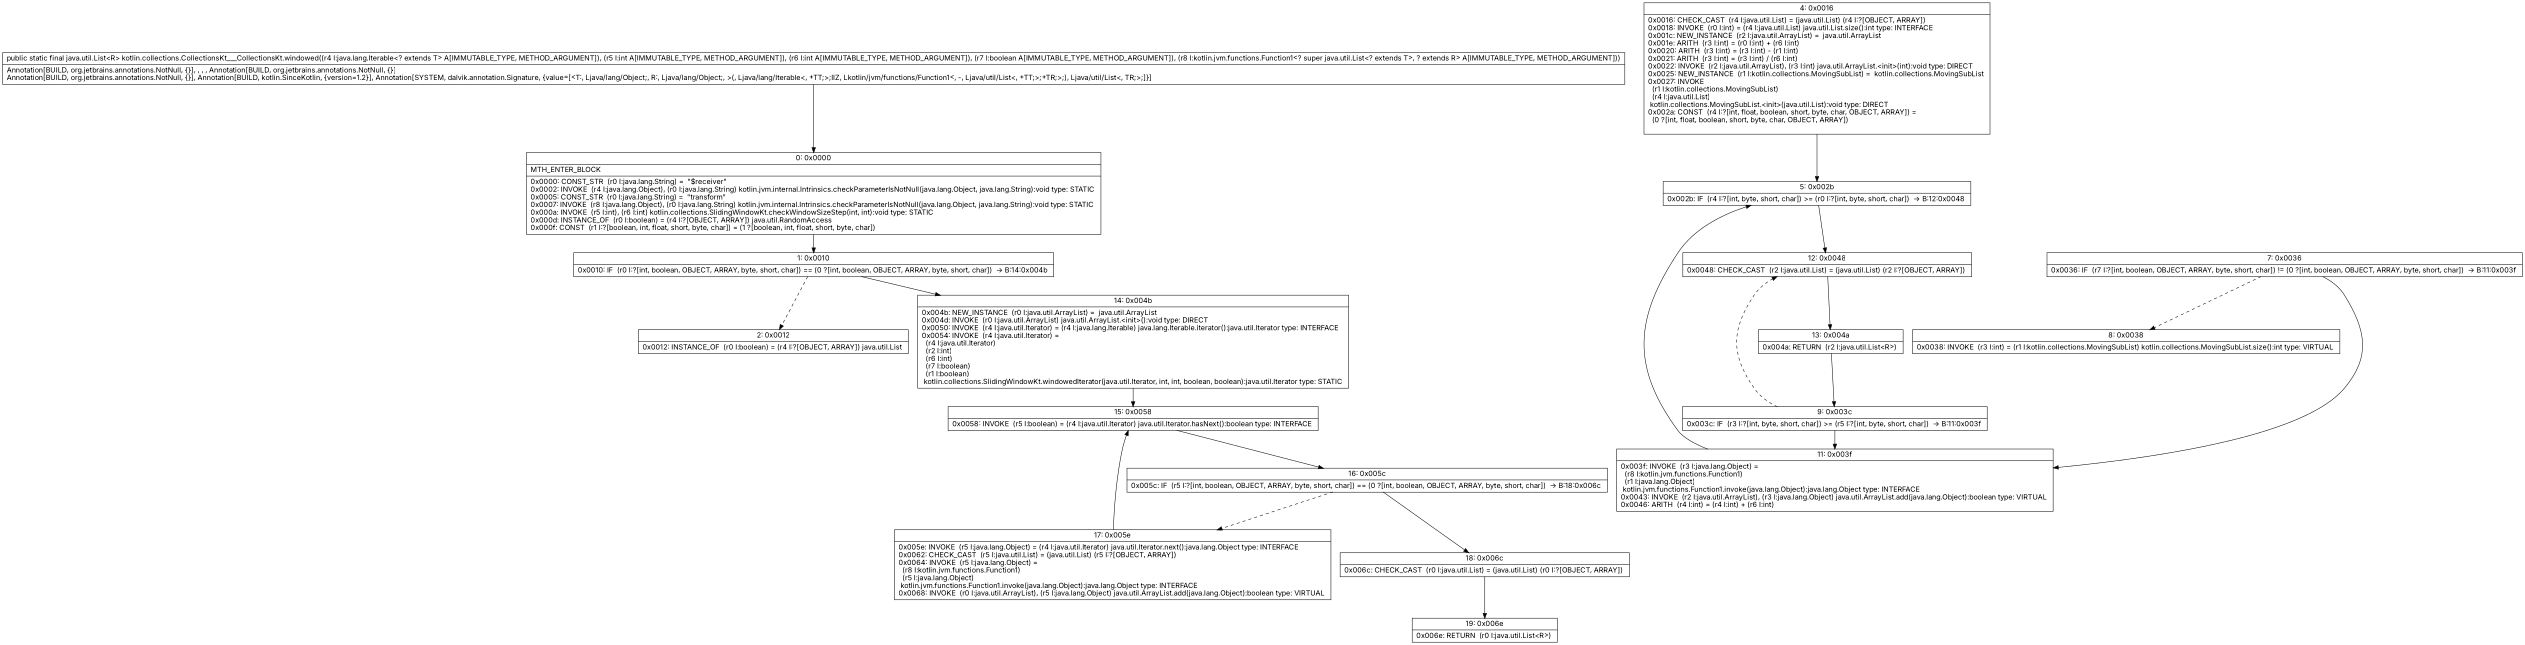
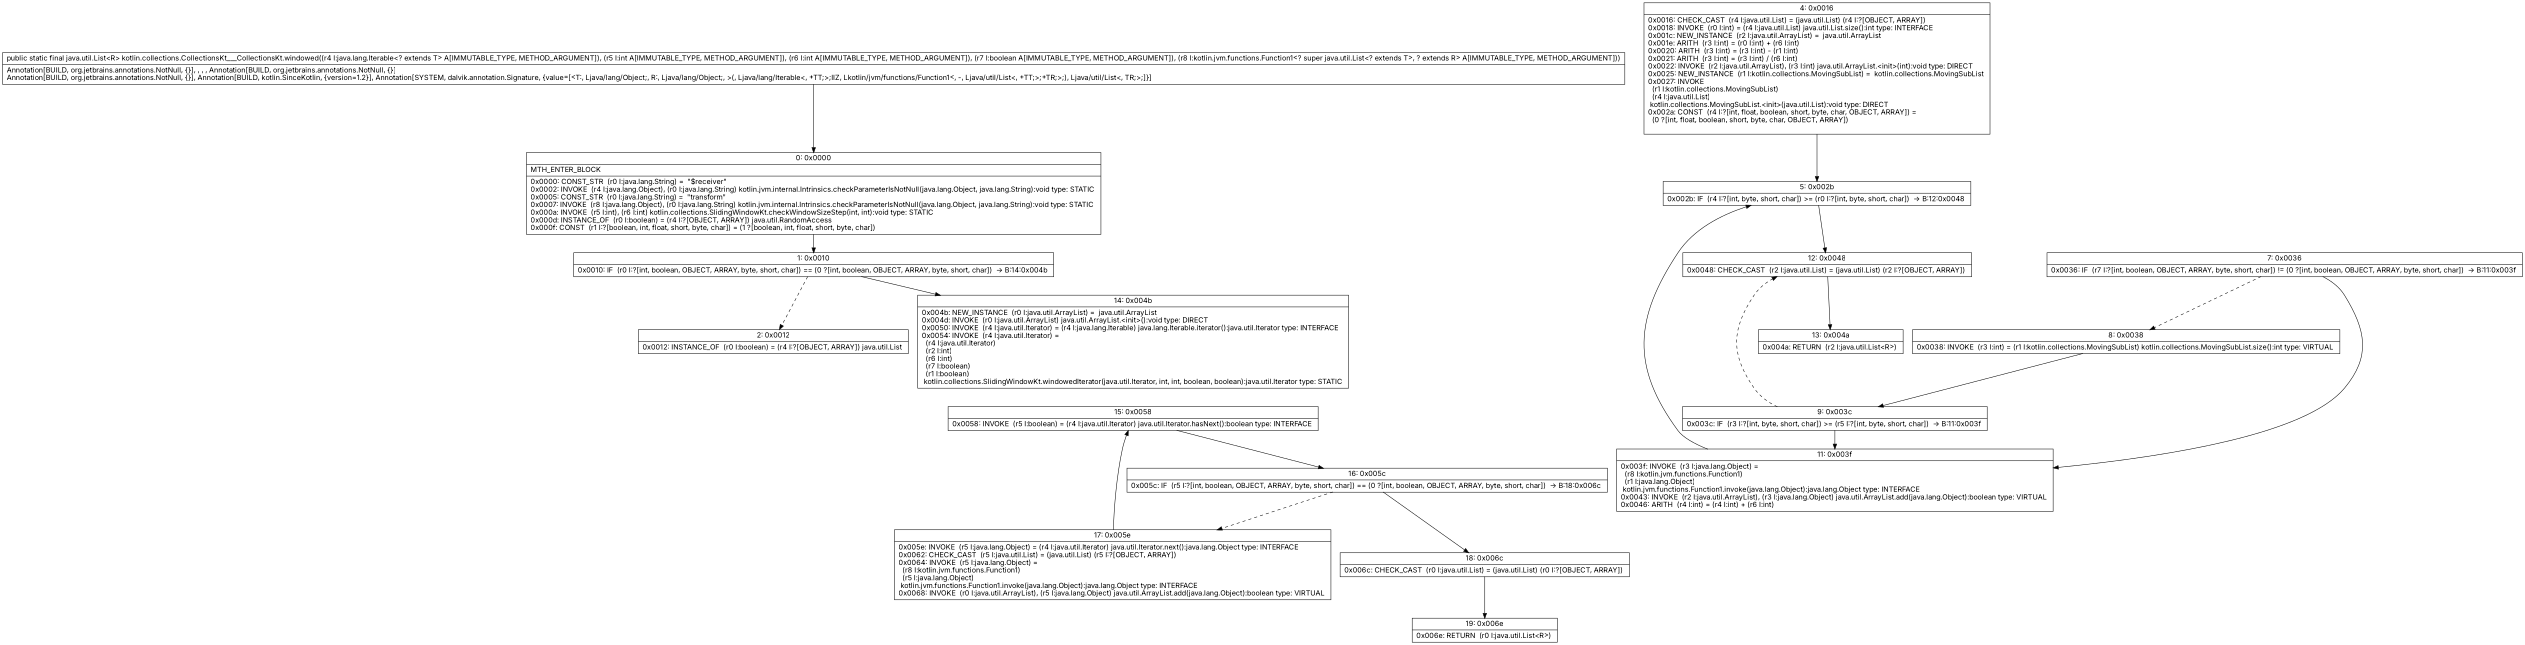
(1833, 377) -> (1983, 379)
(1133, 395) -> none
